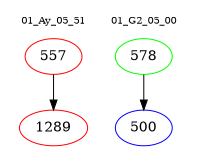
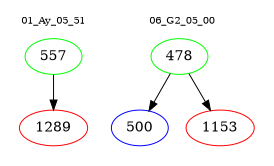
(144, 21) -> (182, 21)
(54, 57) -> (54, 57)
(144, 57) -> (179, 57)
none -> (220, 128)
